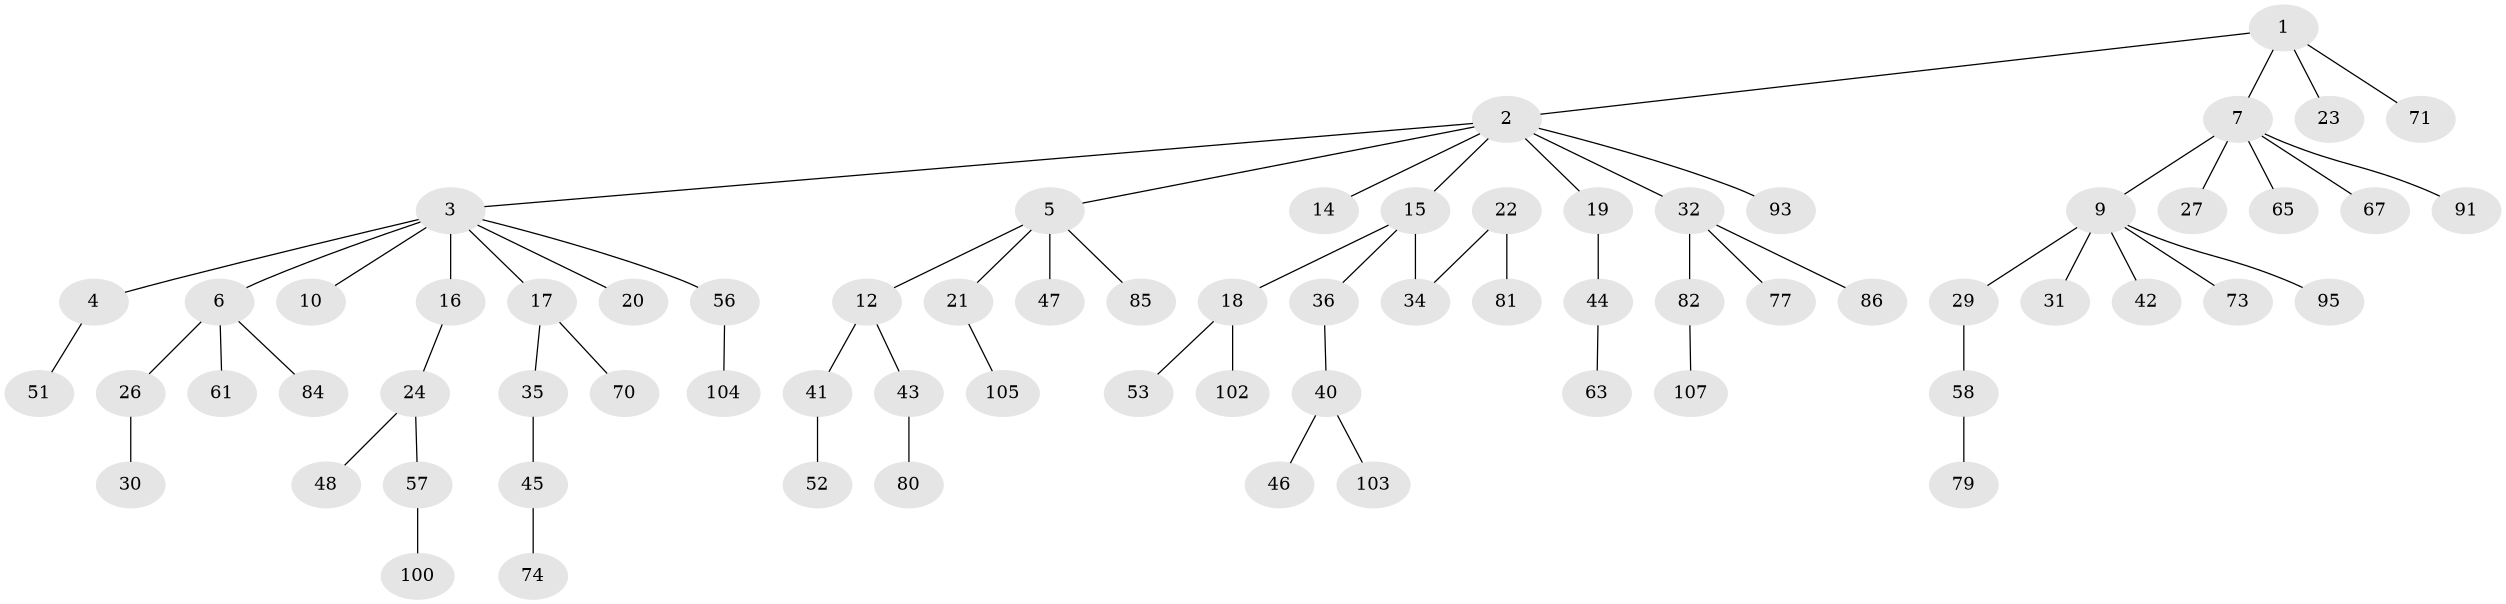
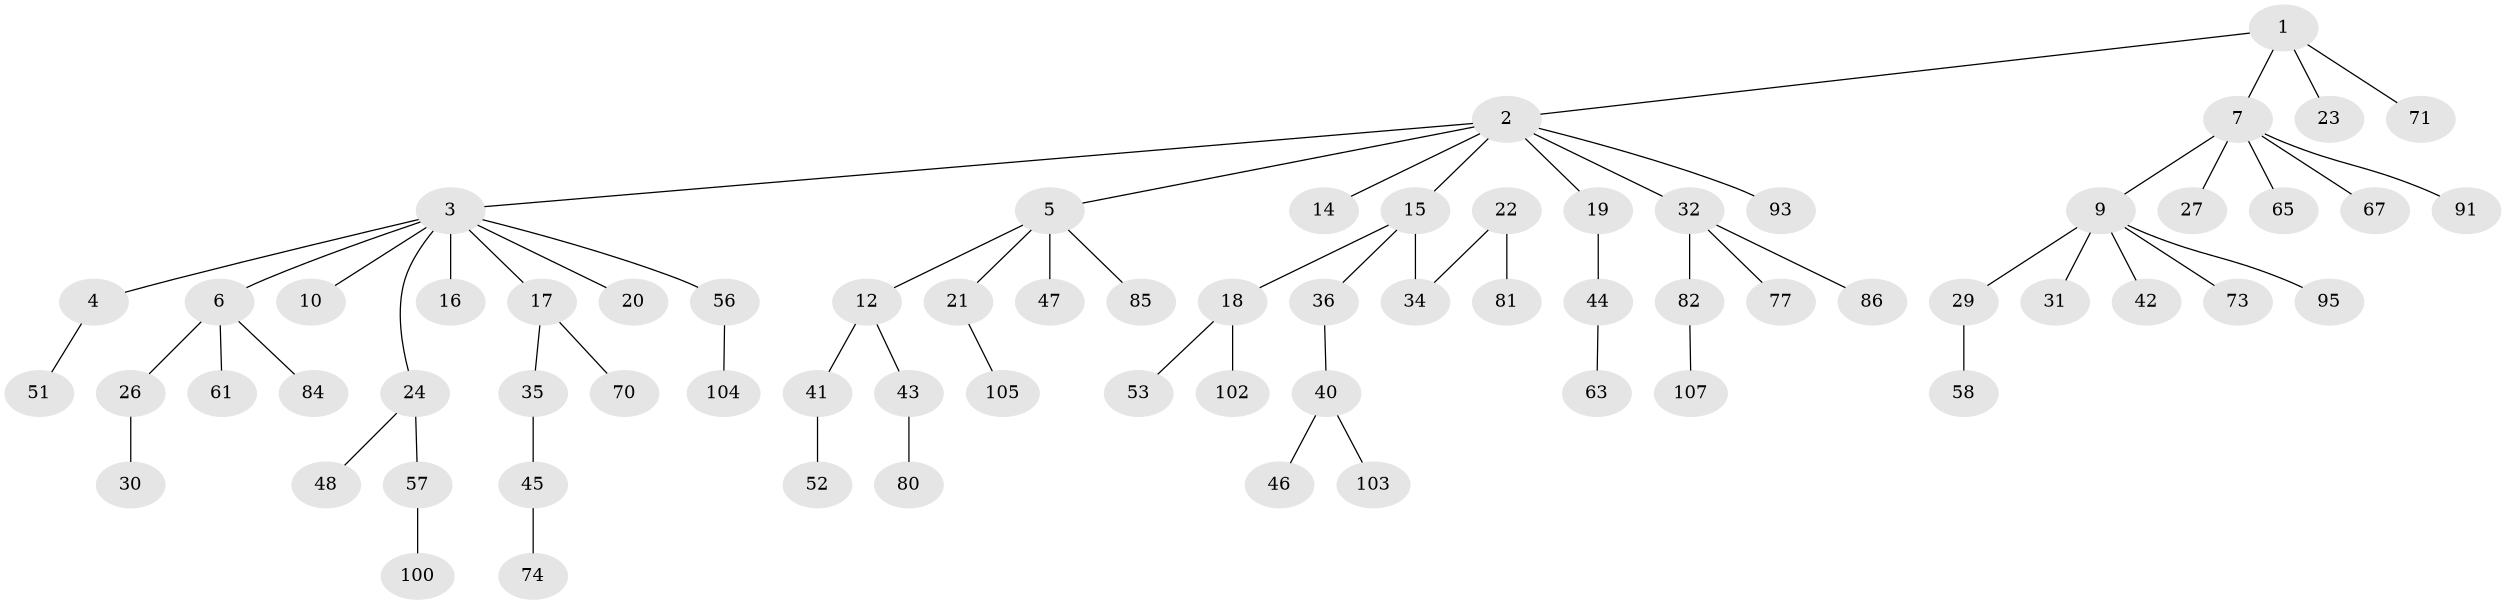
(433, 348) -> (401, 297)
(1964, 485) -> none
